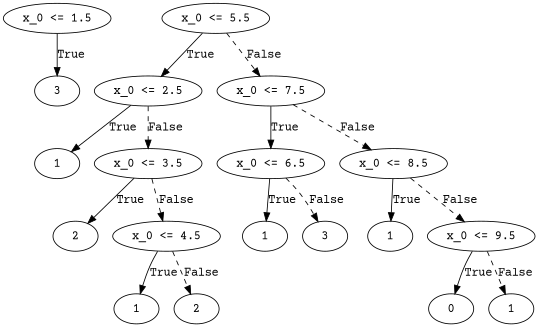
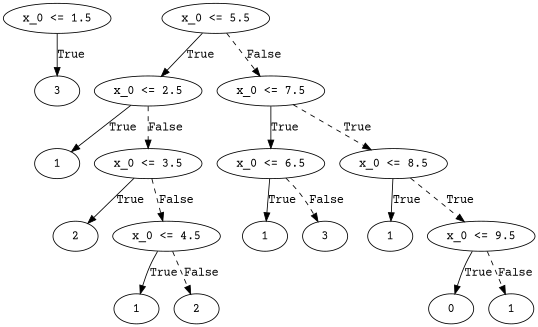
(358, 127) -> (358, 127)
(460, 200) -> (460, 200)
